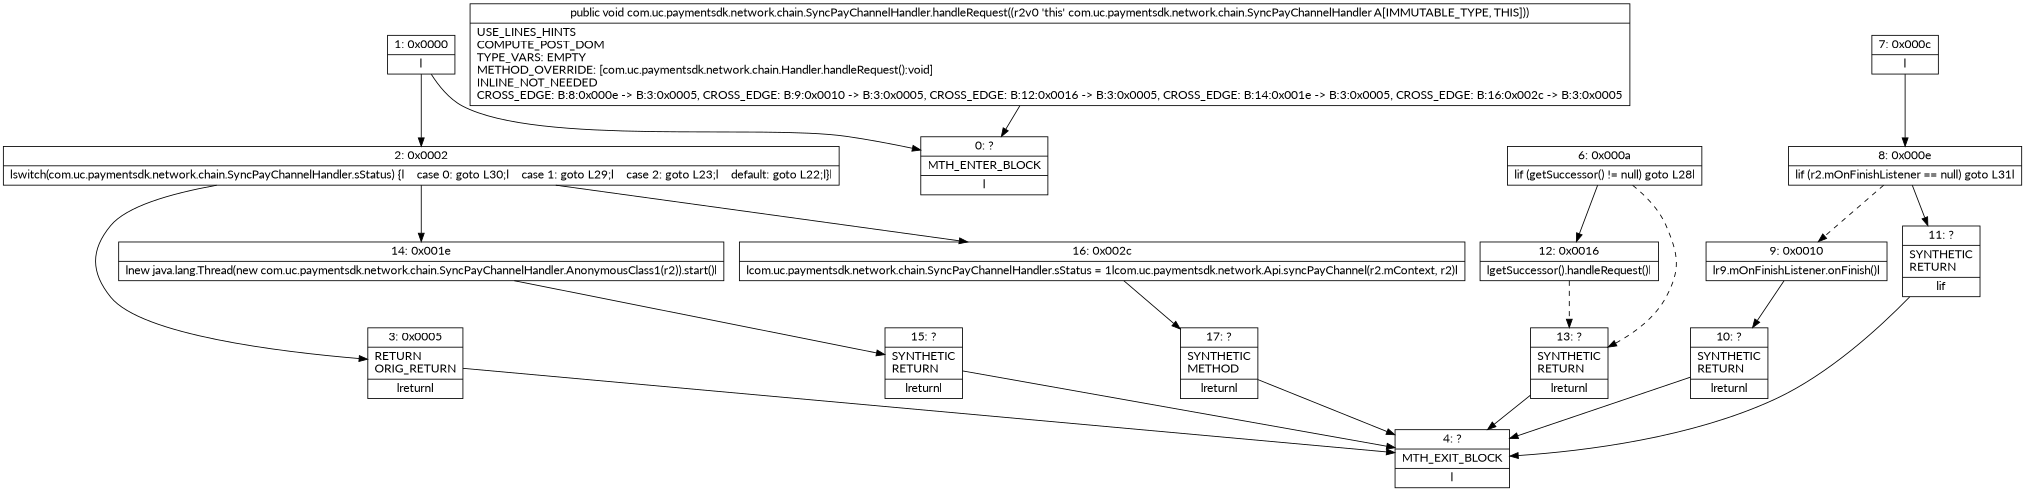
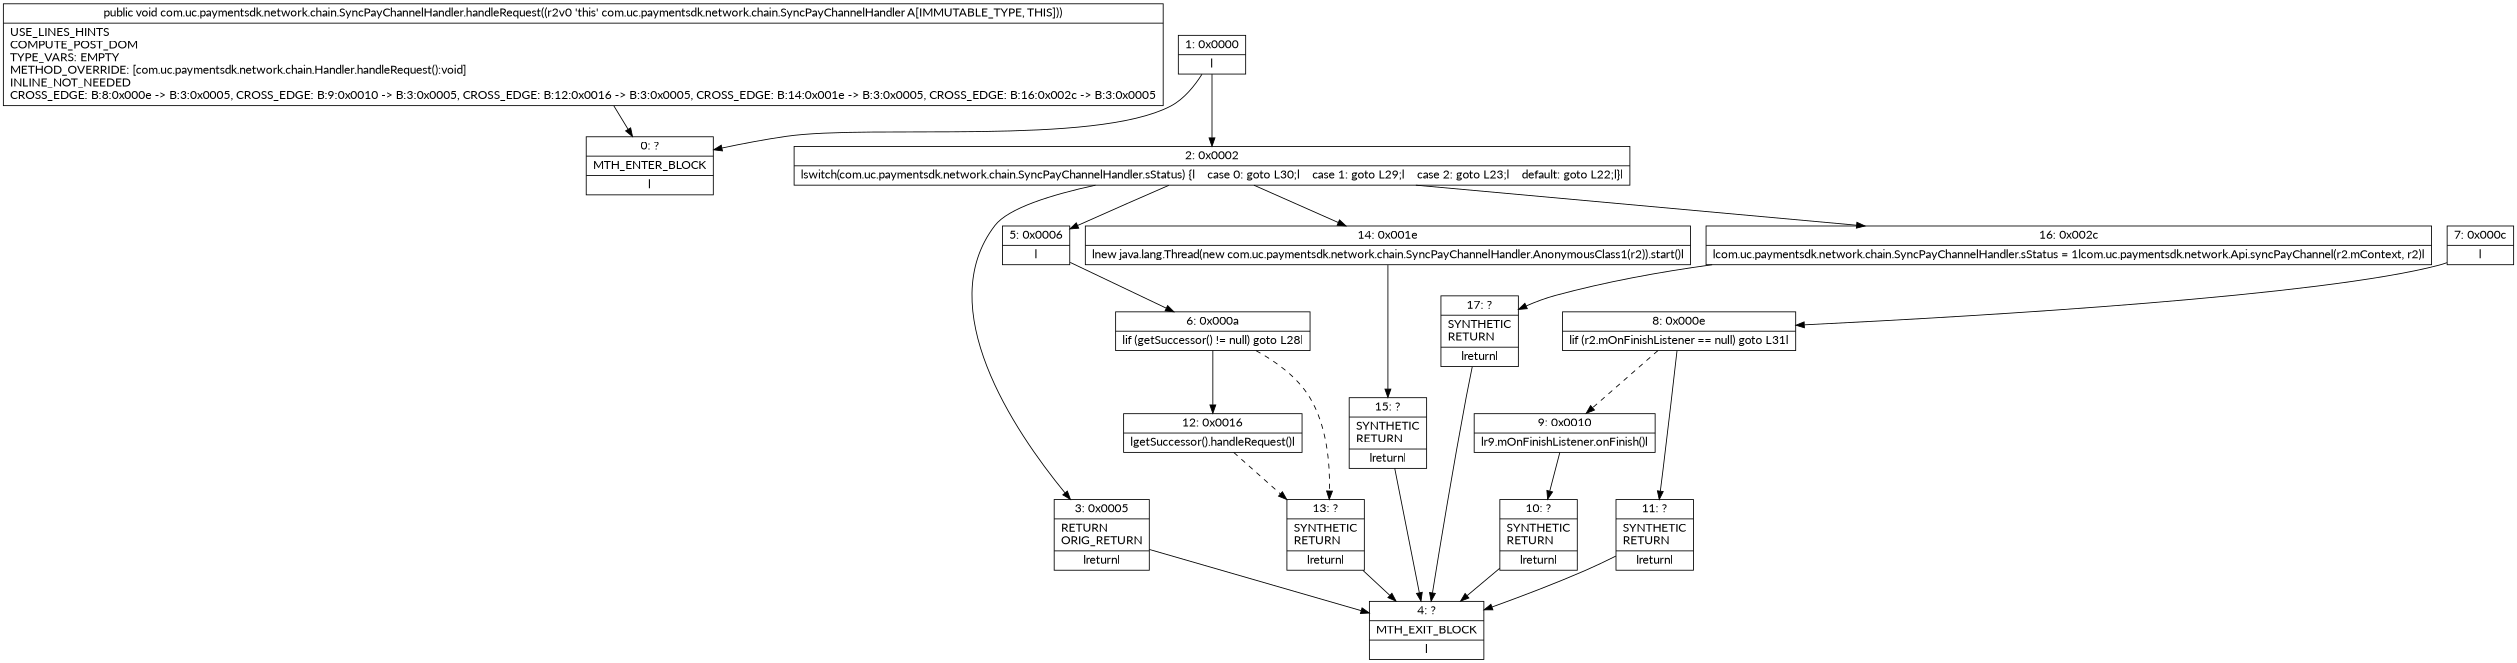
none -> (1036, 245)
(1941, 287) -> (1655, 560)
(1213, 369) -> (1471, 337)
